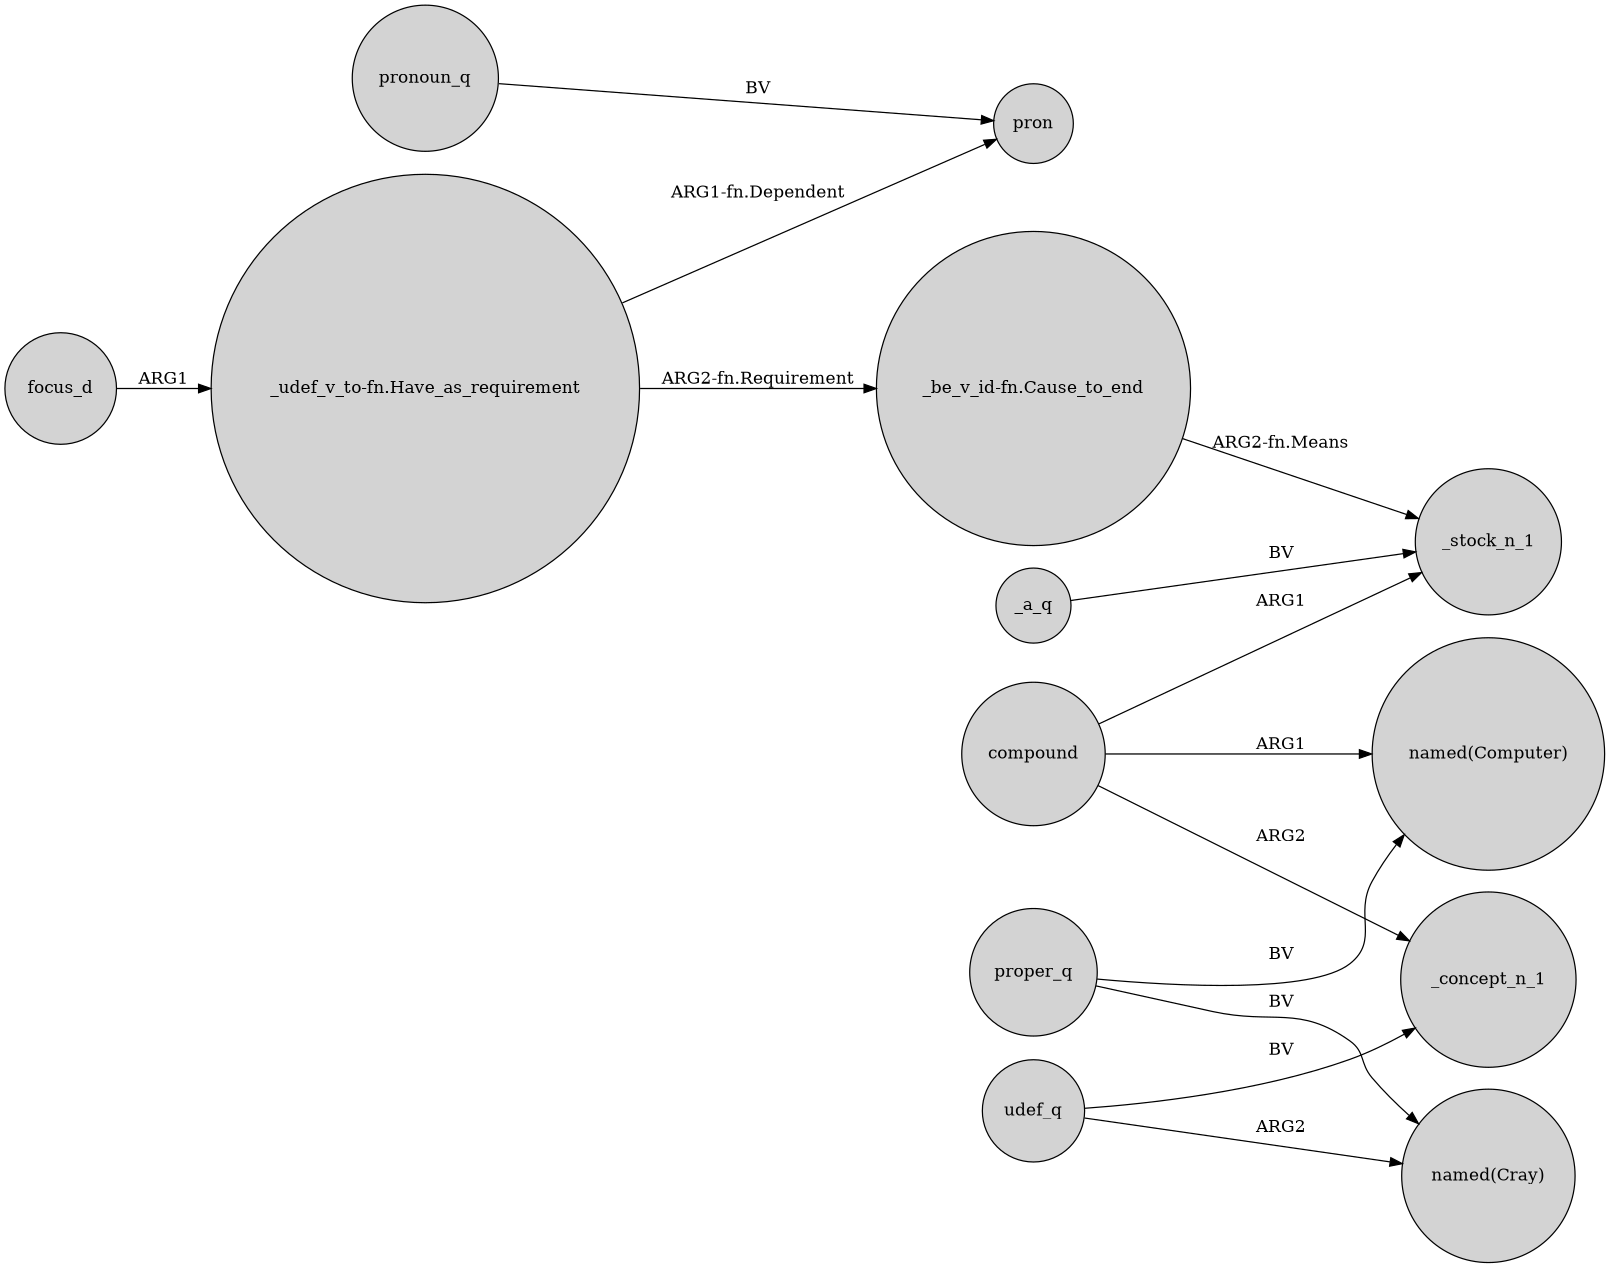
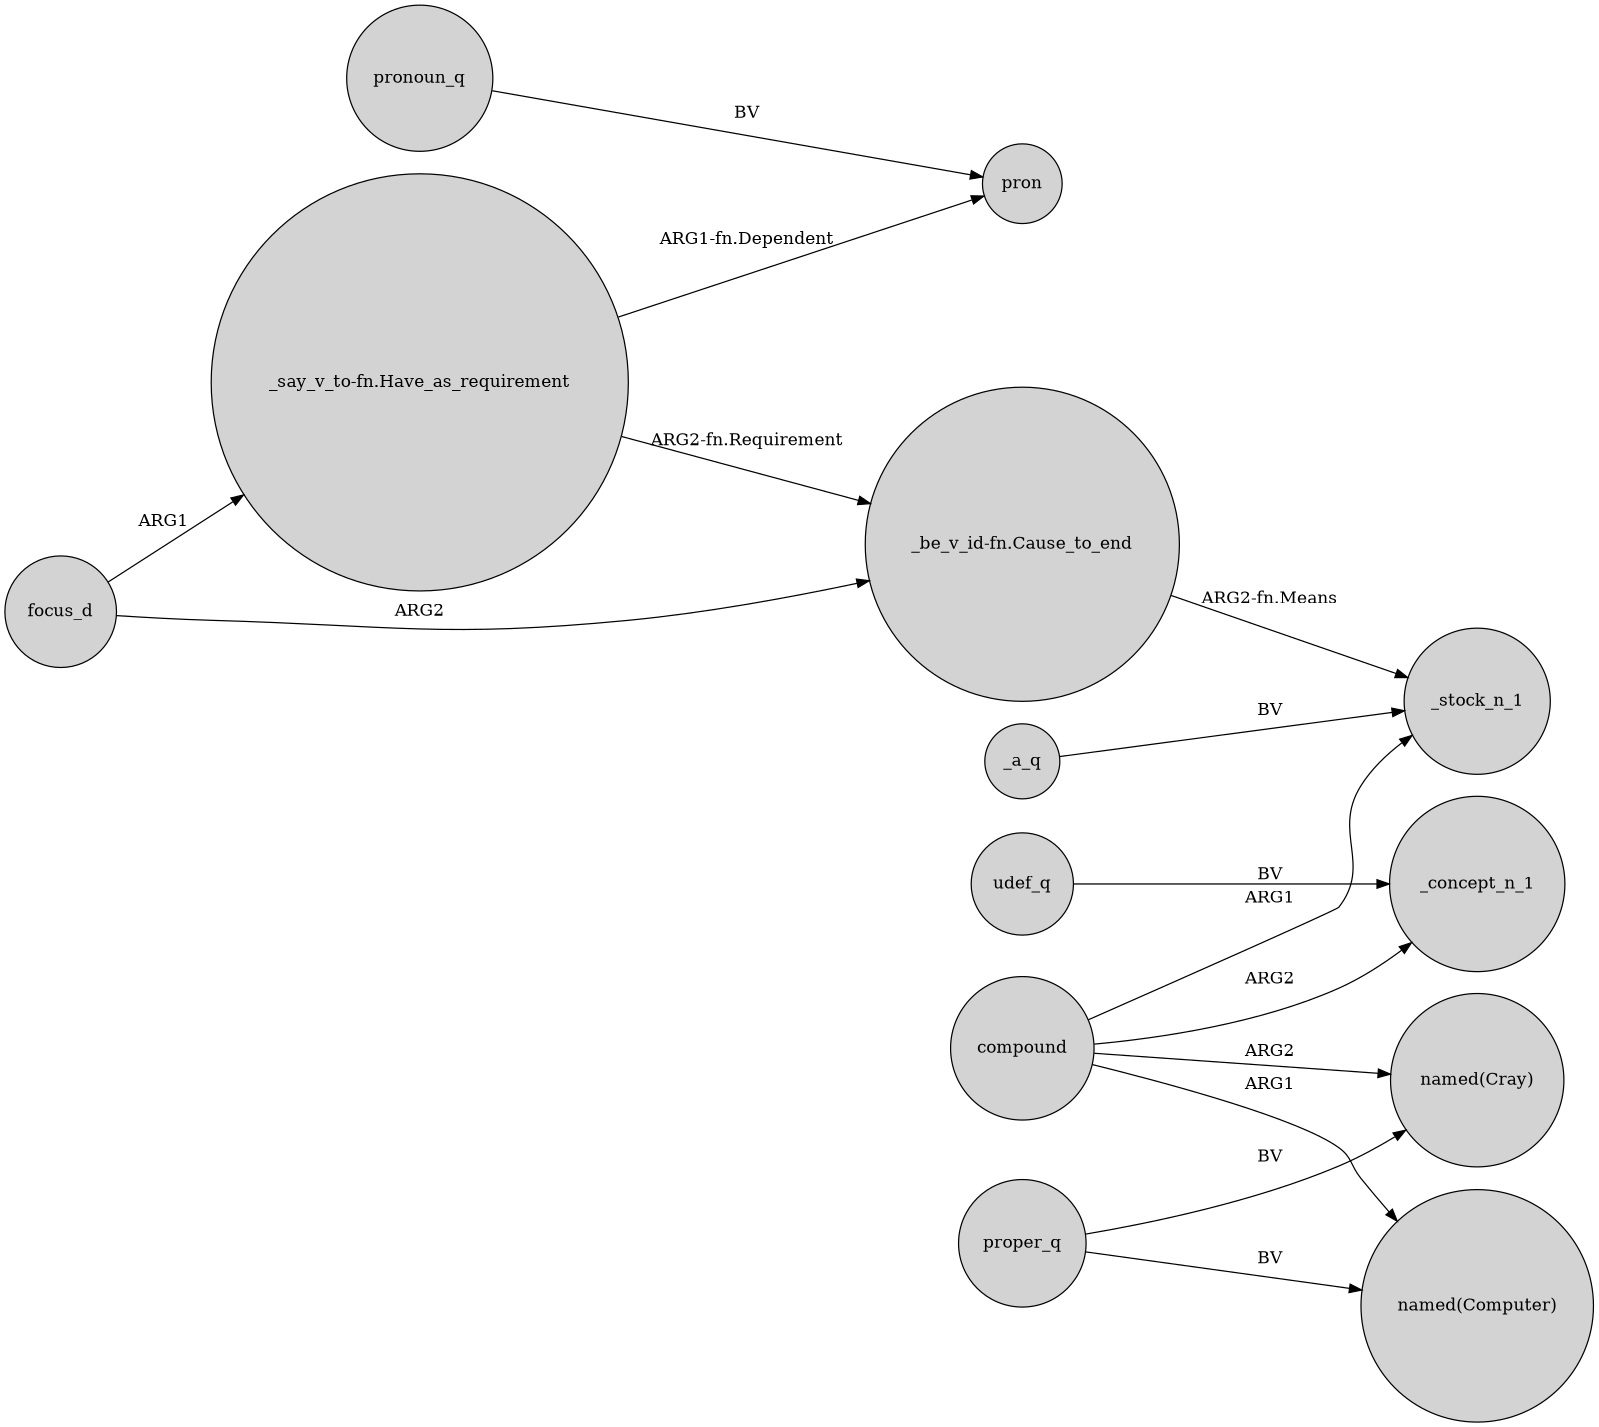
(425, 388) -> (420, 382)
none -> (488, 629)
(1237, 1140) -> (1236, 1063)
